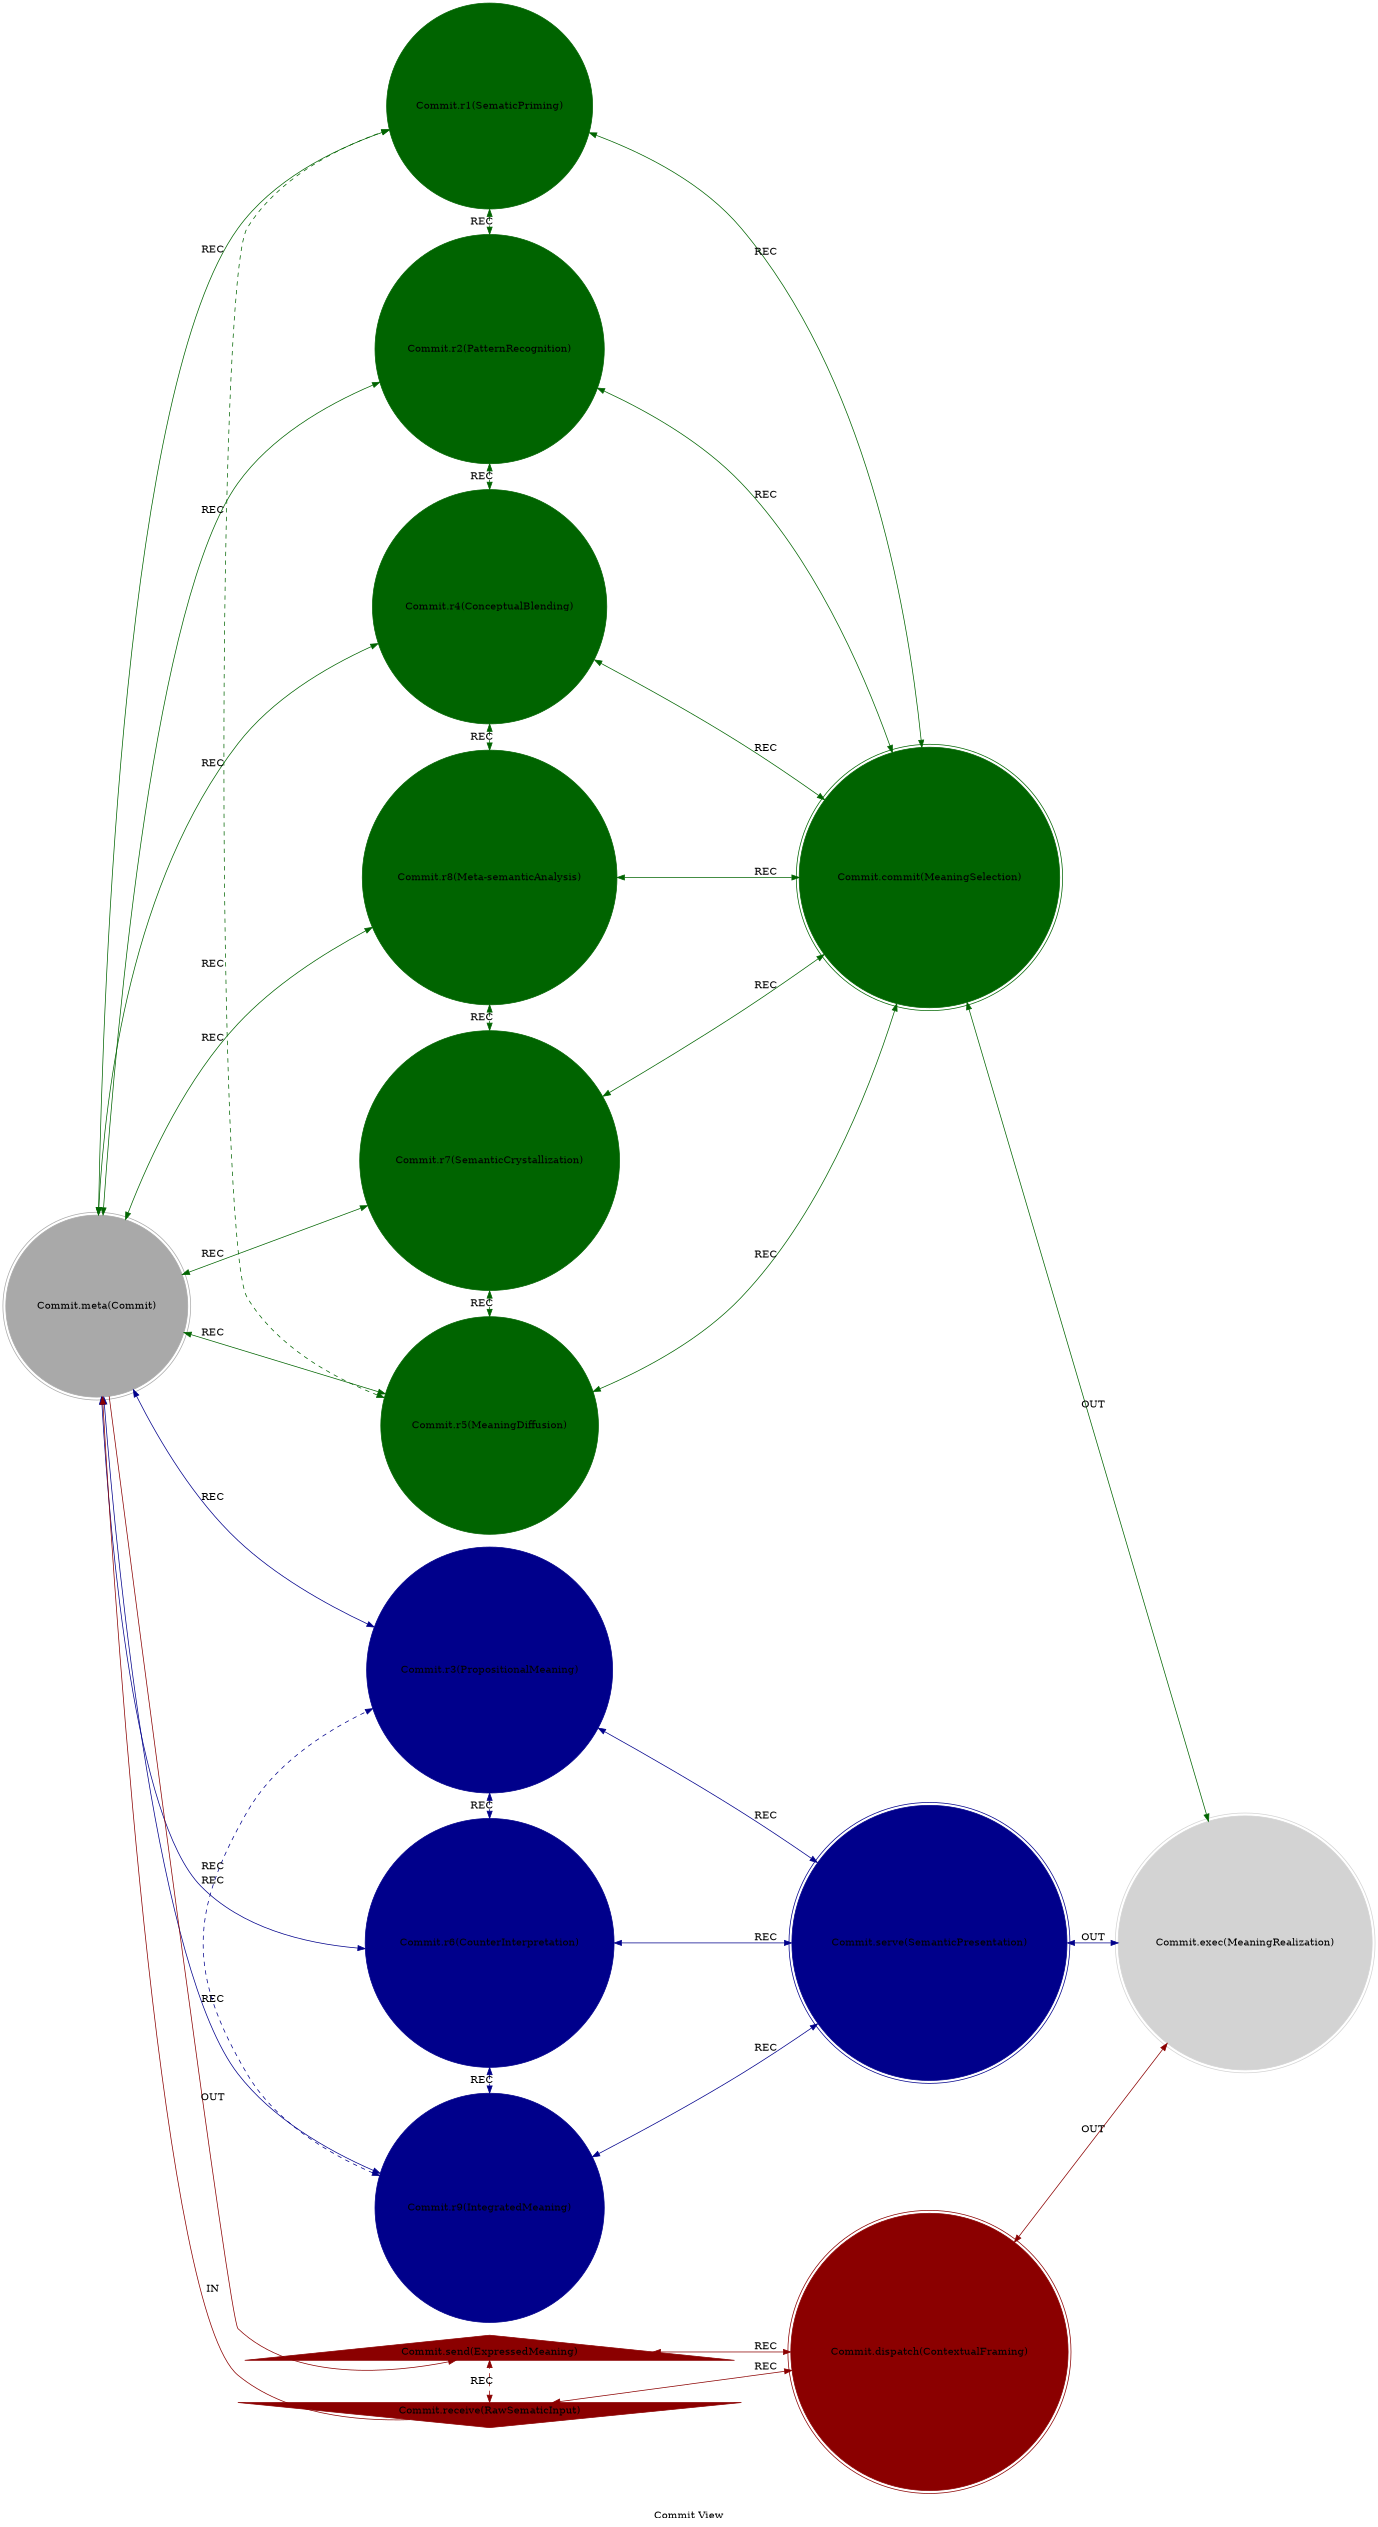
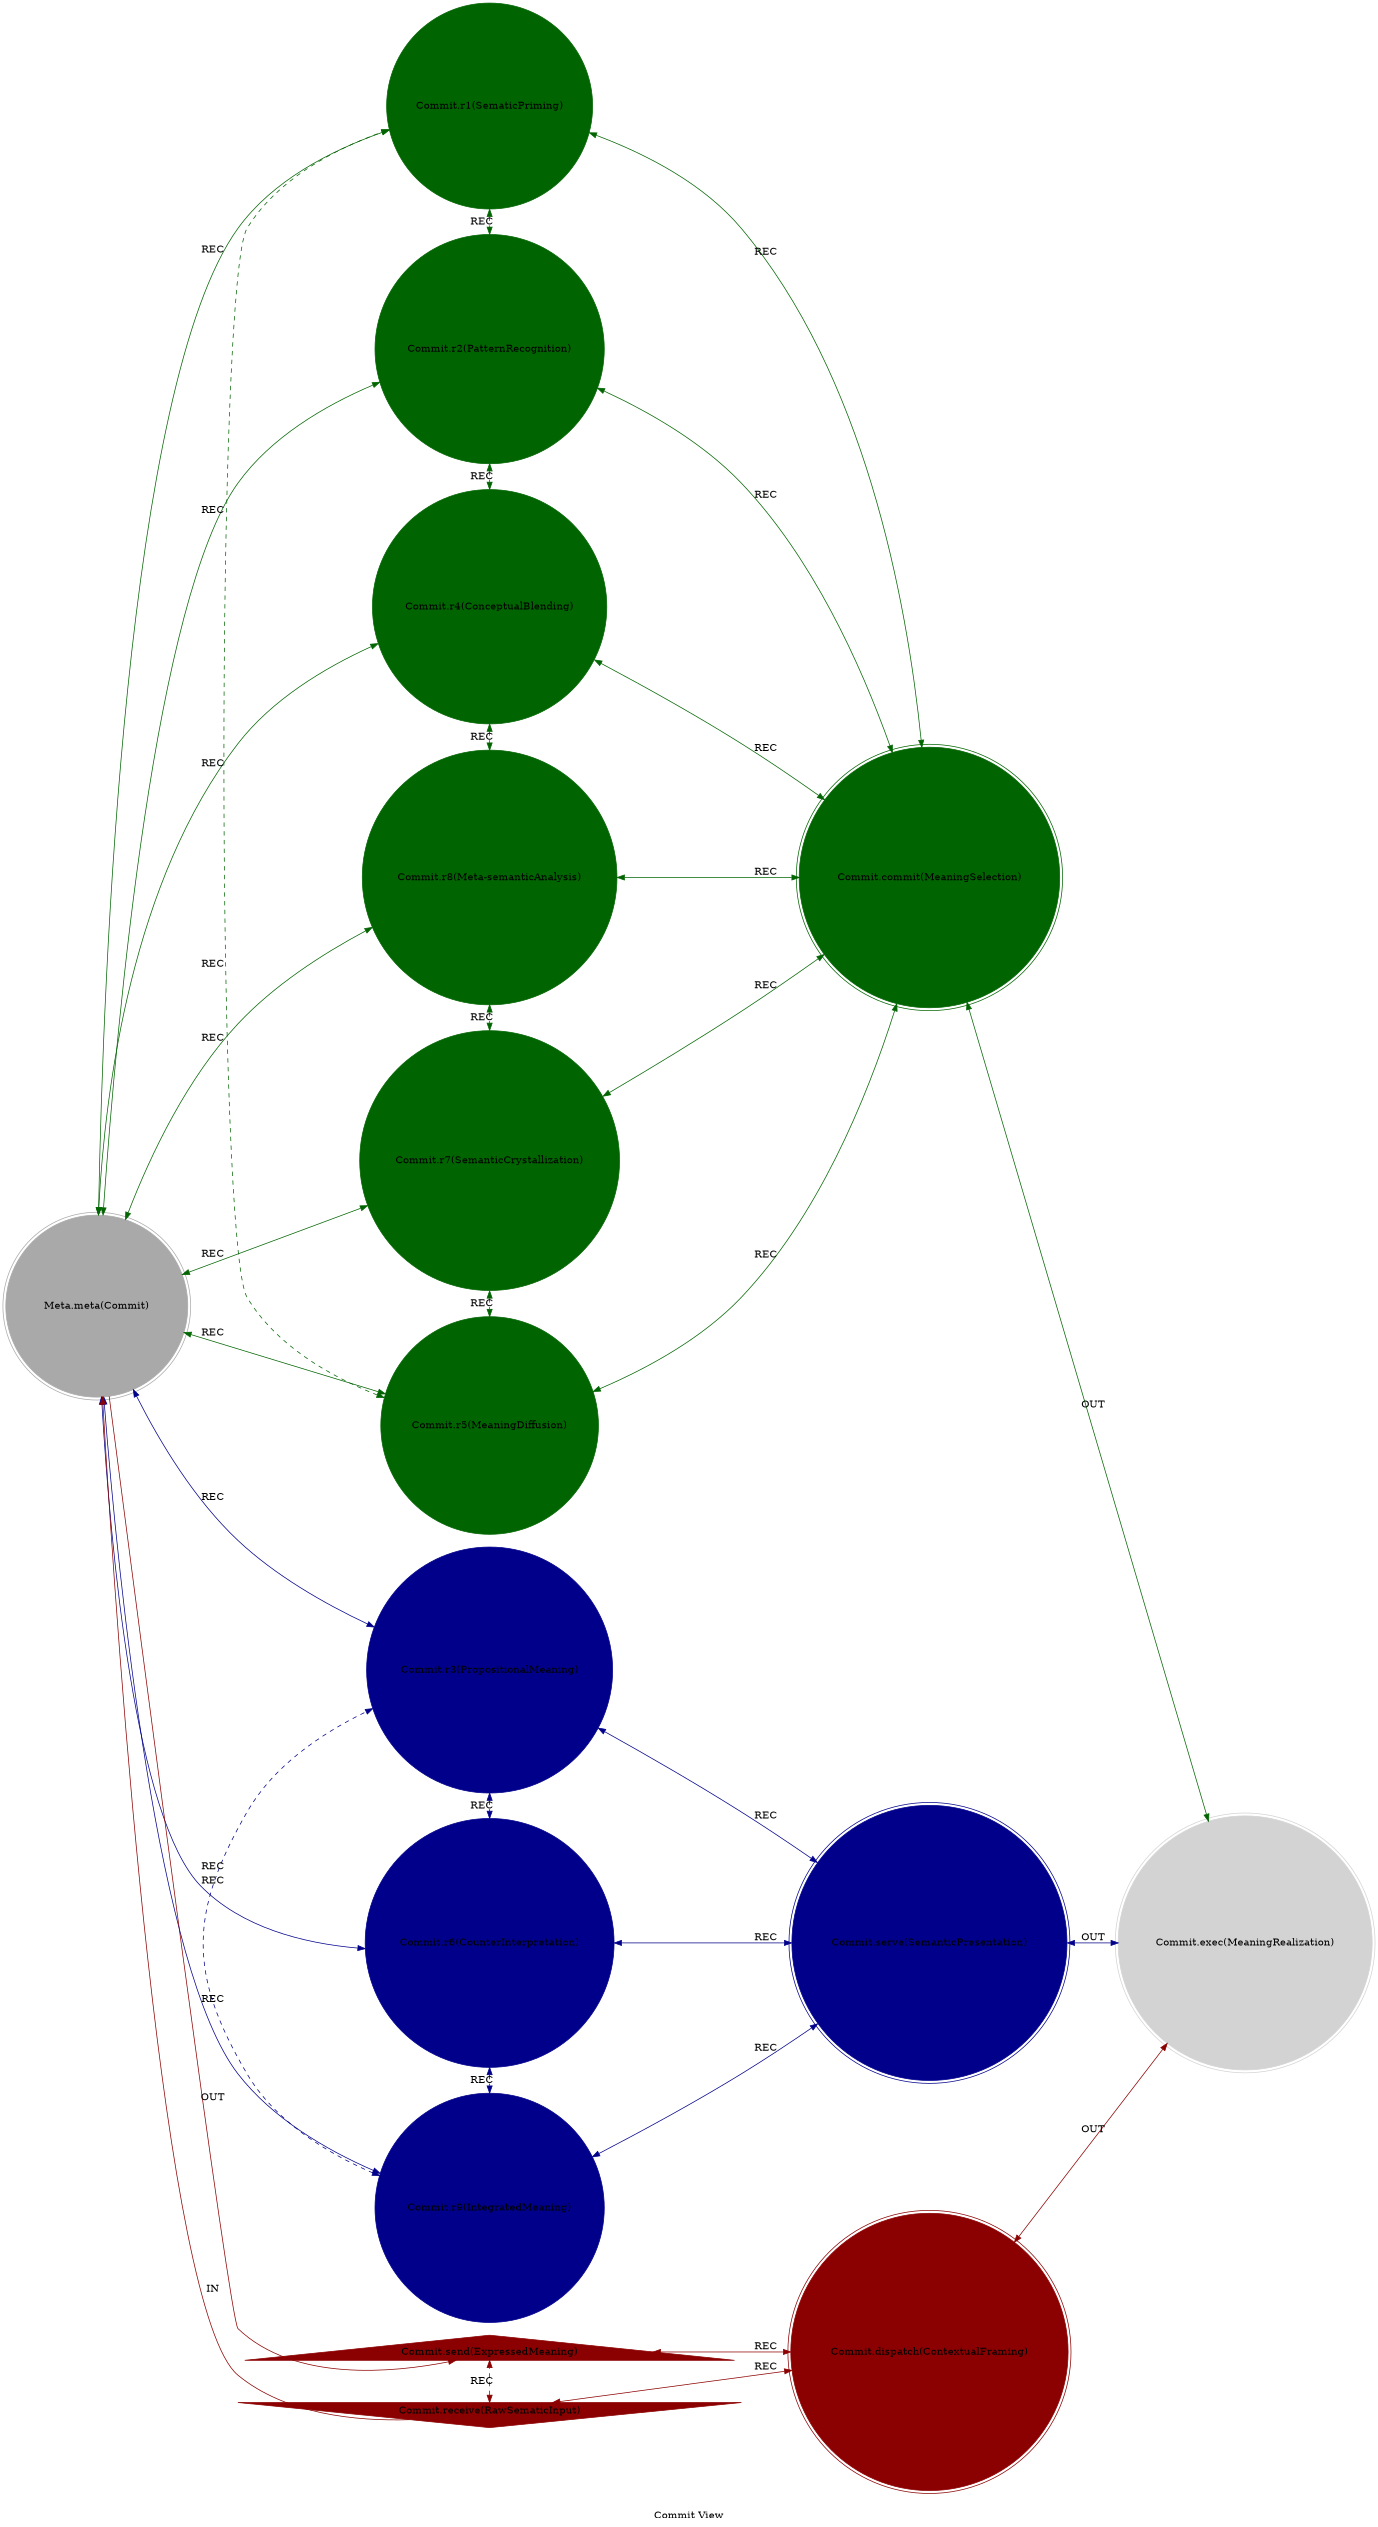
(97, 1306) -> (97, 1306)
